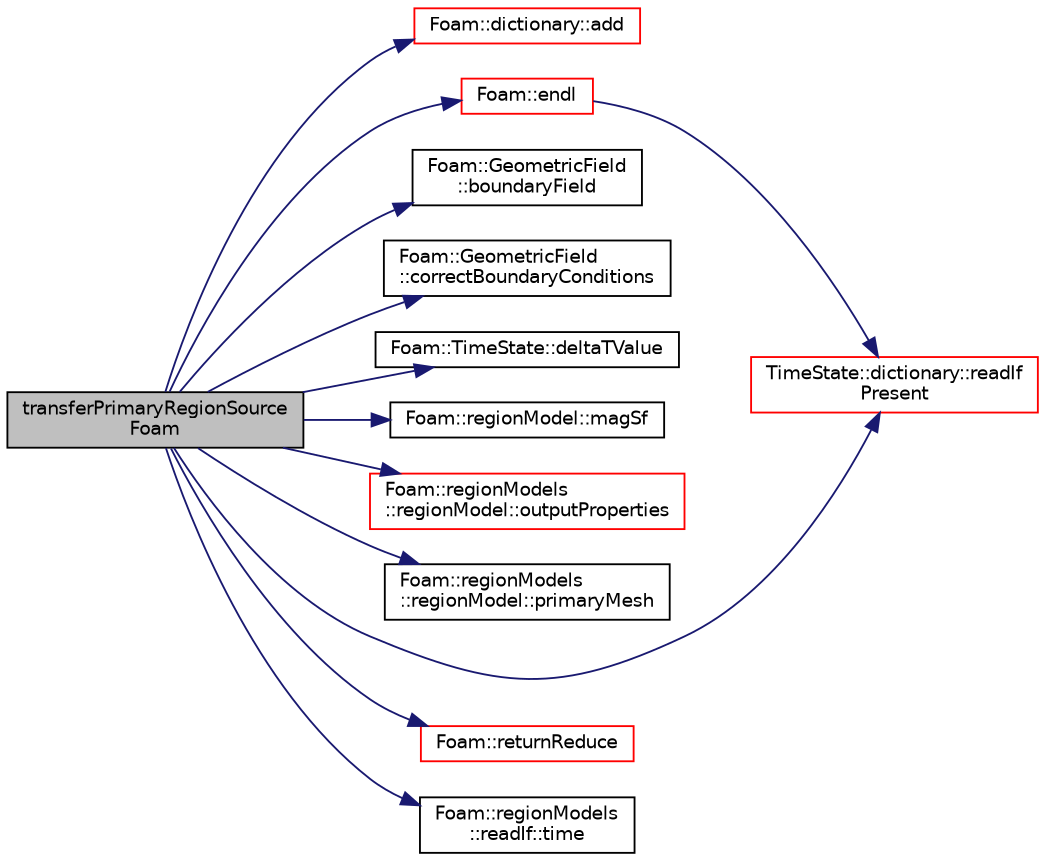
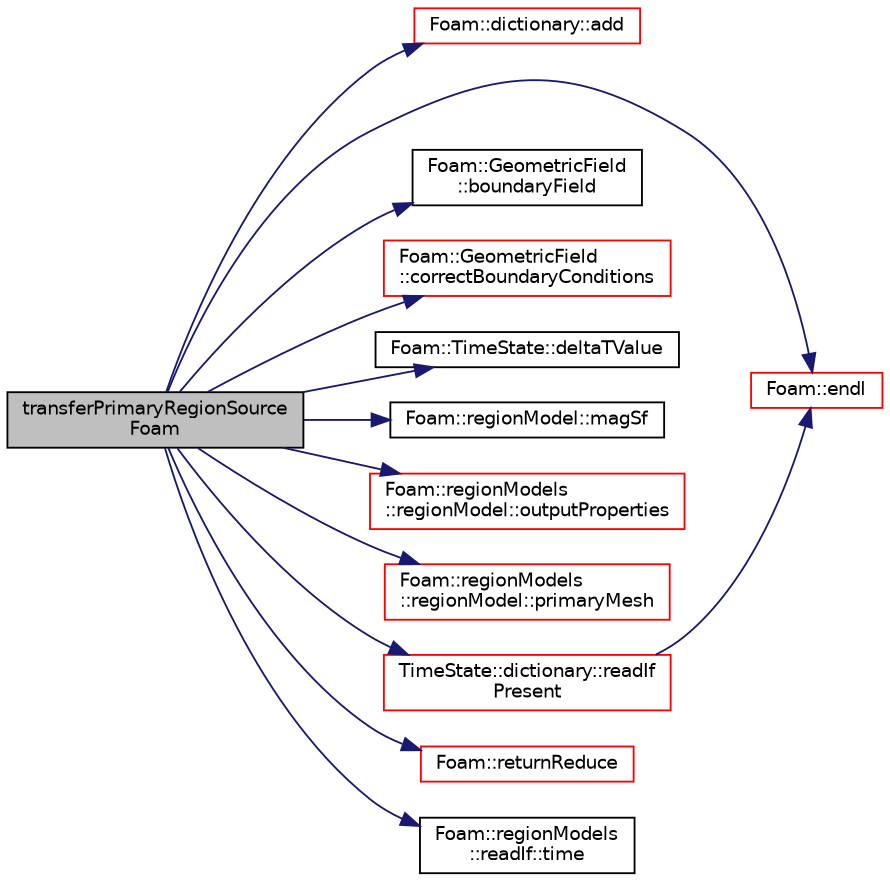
(756, 190) -> (751, 555)
(527, 268) -> (527, 268)
(527, 592) -> (527, 592)
